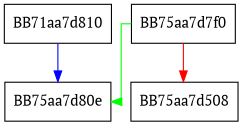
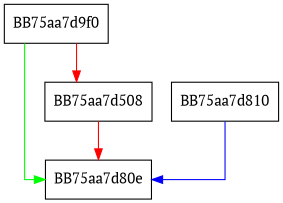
(58, 24) -> (225, 102)
(183, 24) -> (56, 24)
none -> (98, 135)
